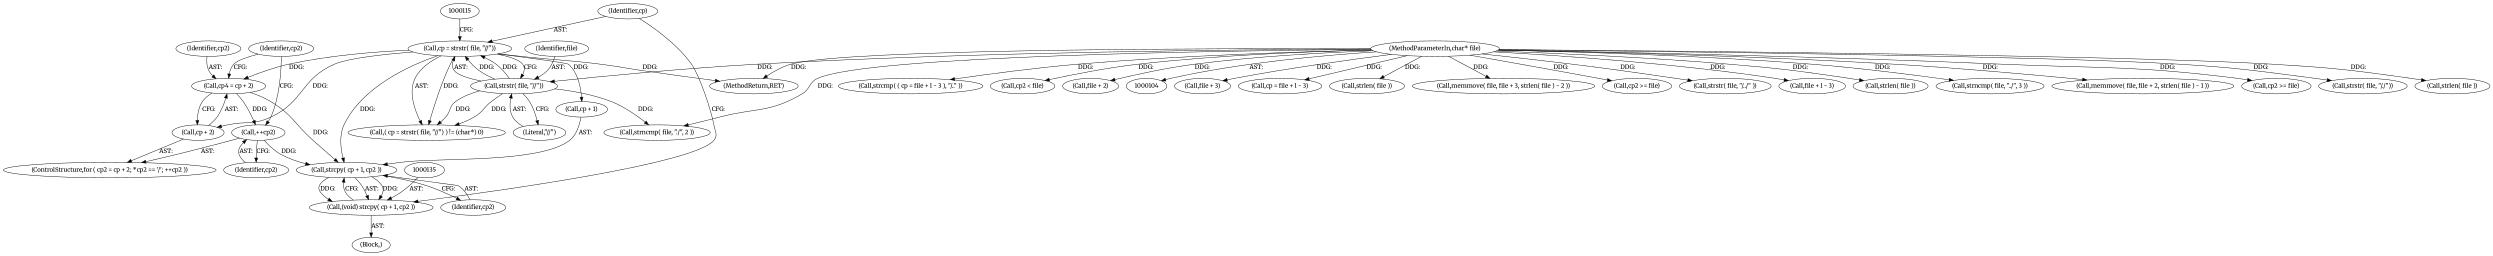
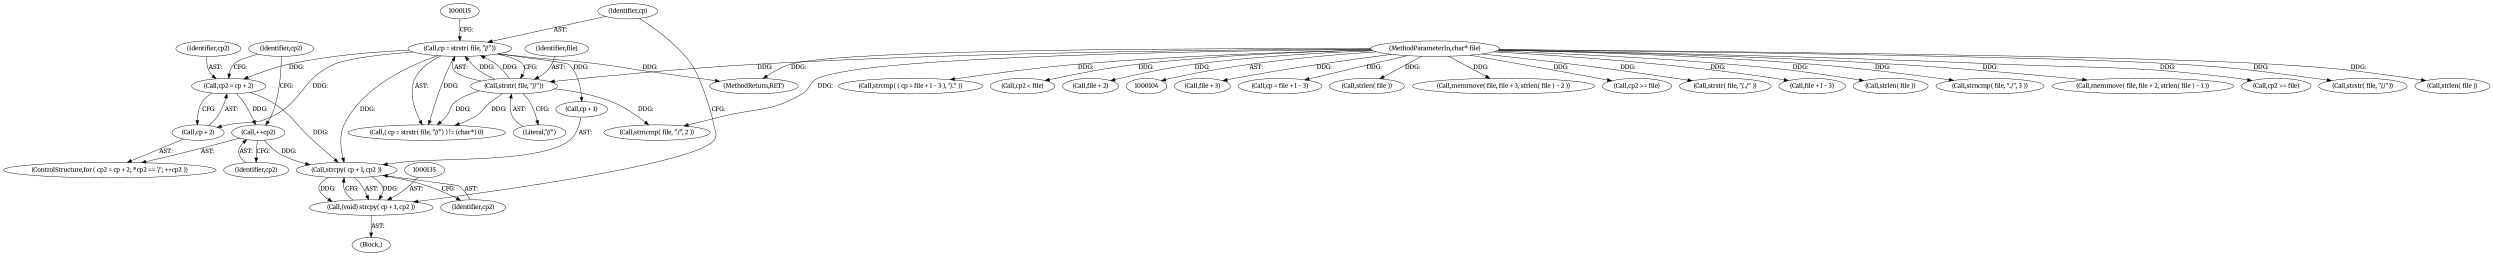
(229, 86) -> (229, 86)
